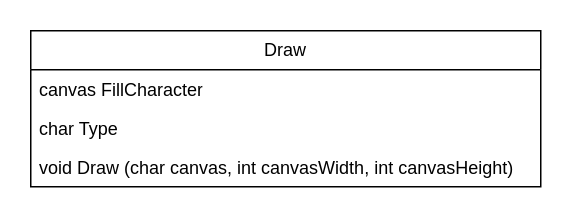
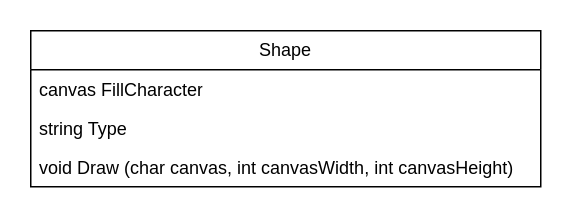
(286, 50) -> (286, 50)
(83, 130) -> (91, 130)
